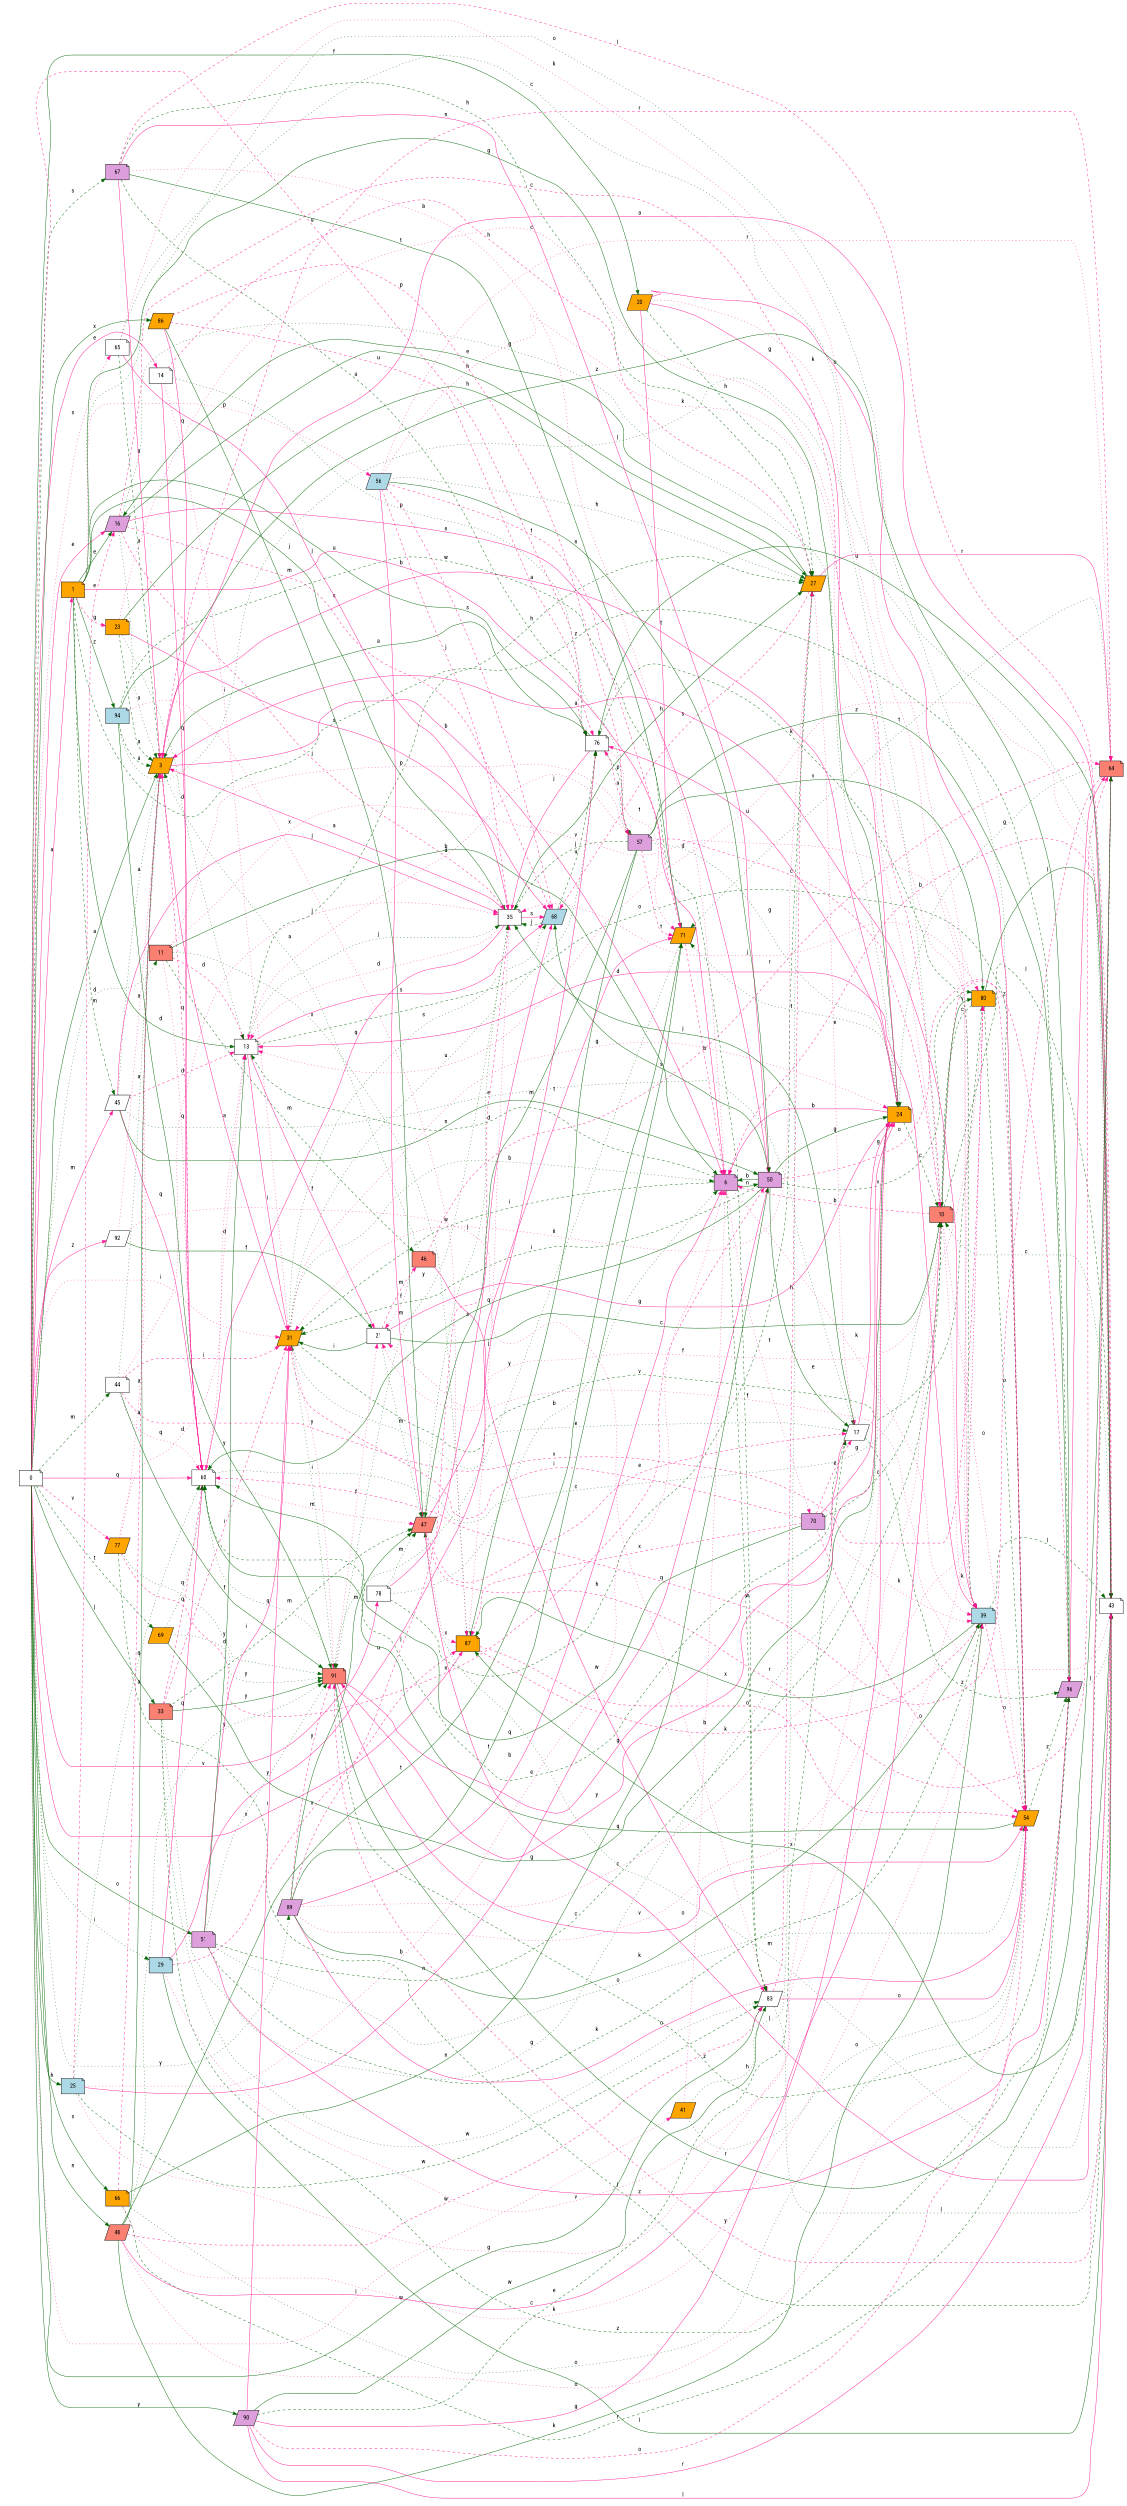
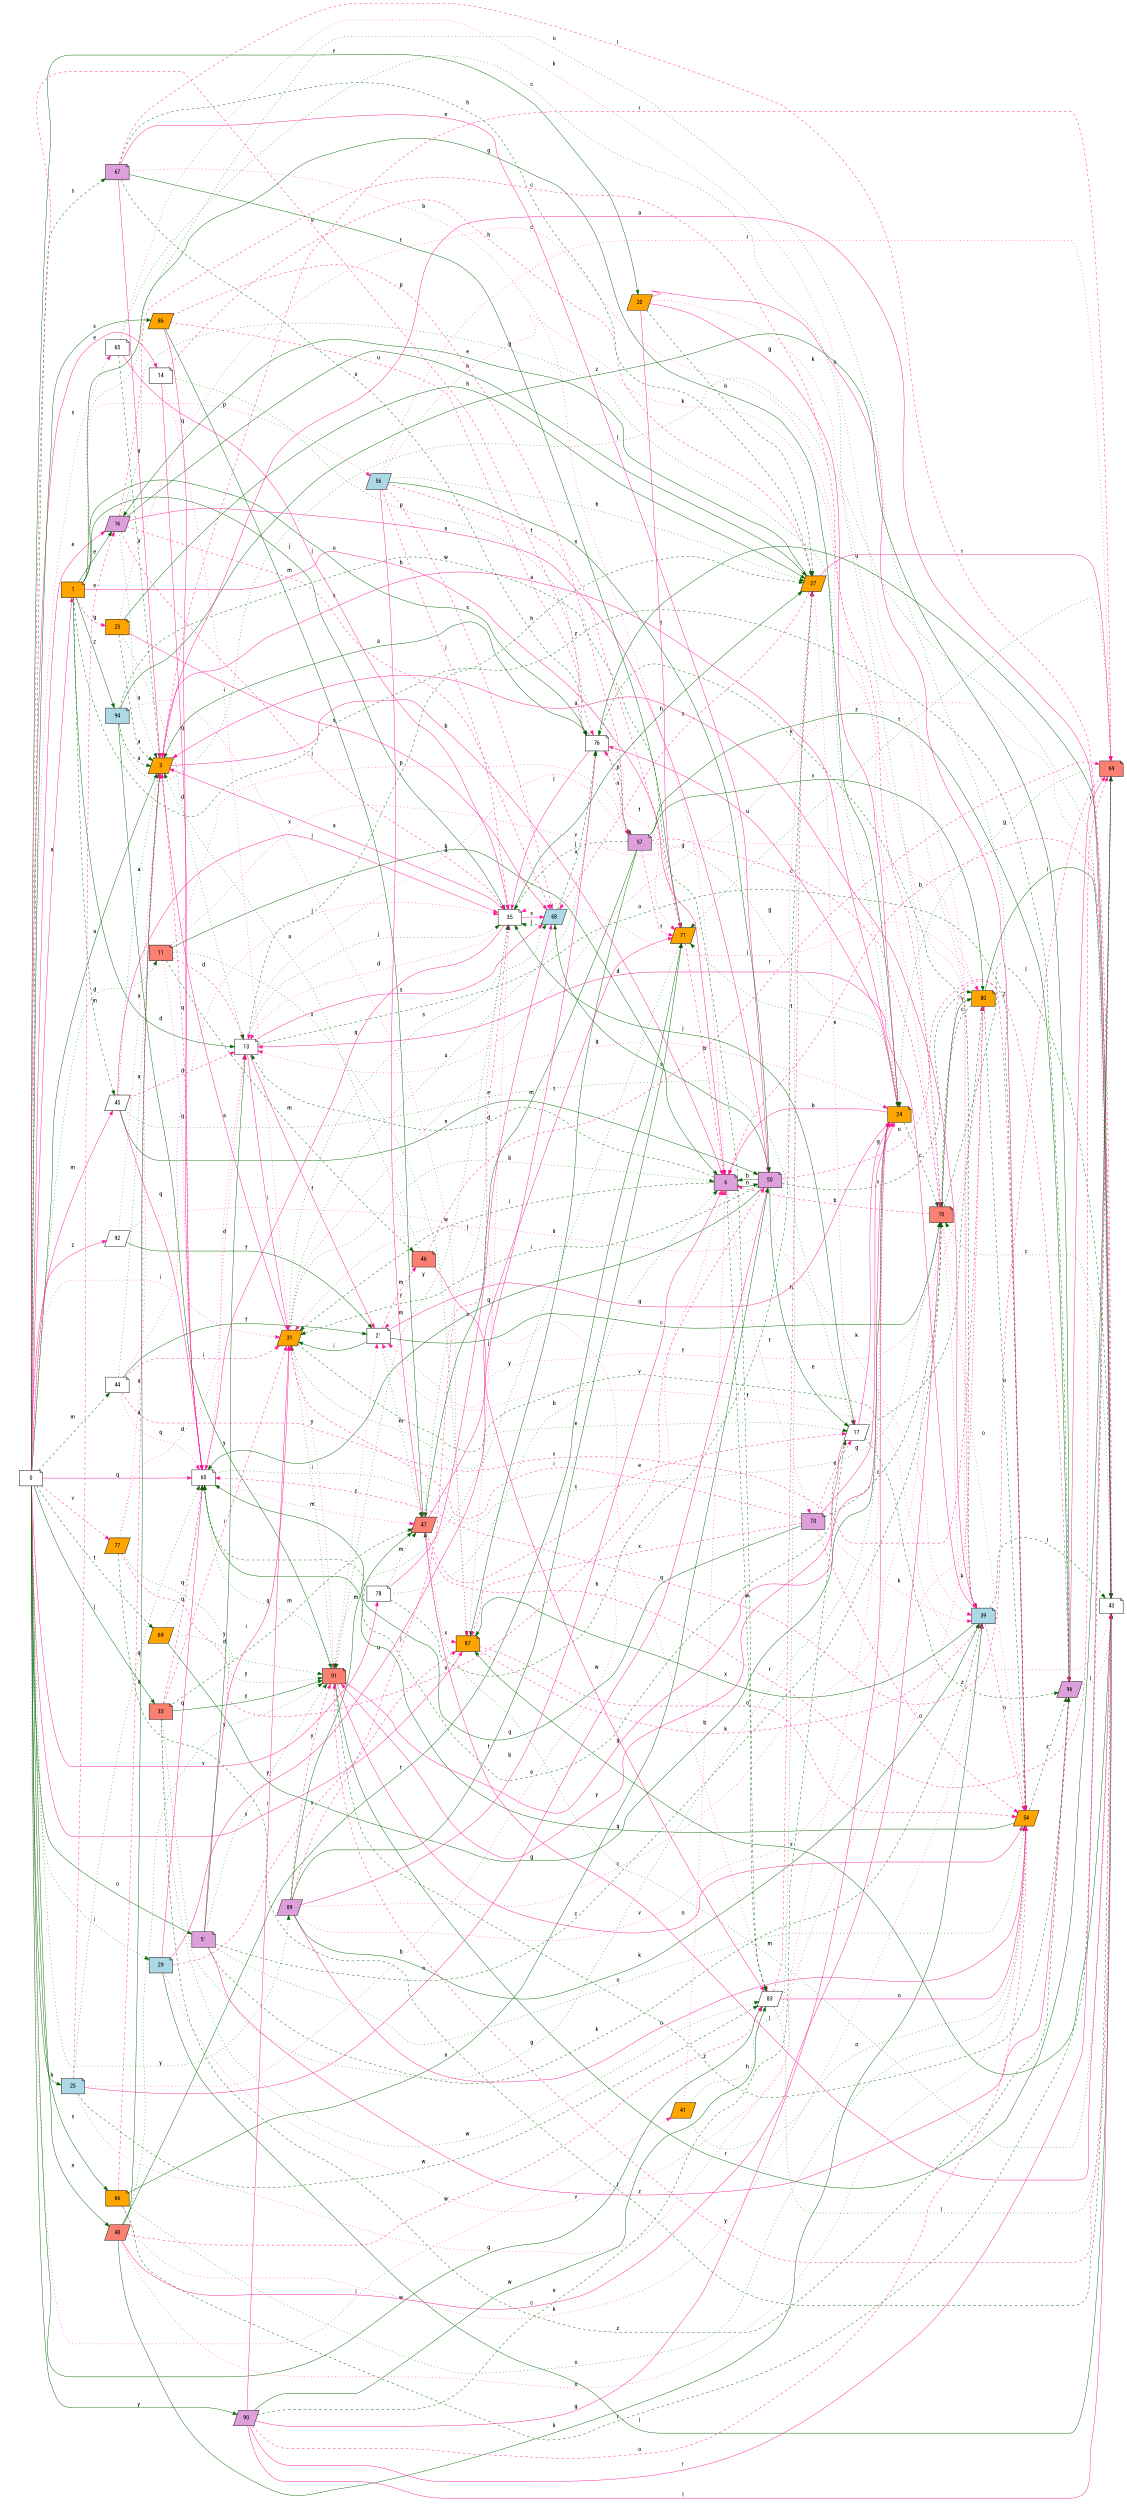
(825, 1137) -> none
(189, 1542) -> (235, 1324)
